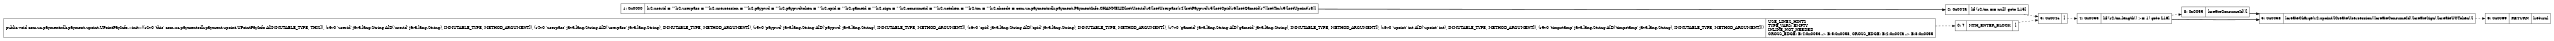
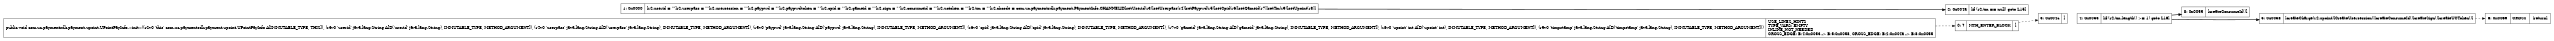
(2253, 14) -> none
(2030, 15) -> none
(2175, 15) -> (2175, 15)
(2520, 18) -> (2519, 18)
(2071, 19) -> none
